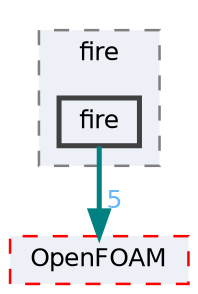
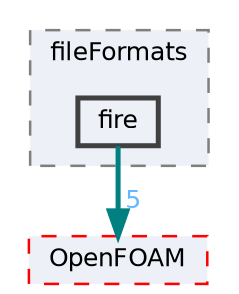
(99, 54) -> (119, 54)
